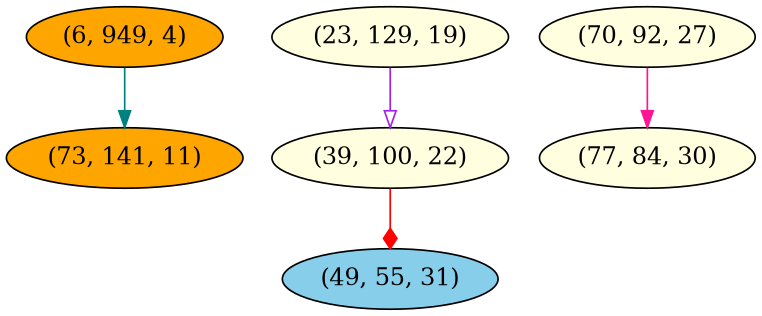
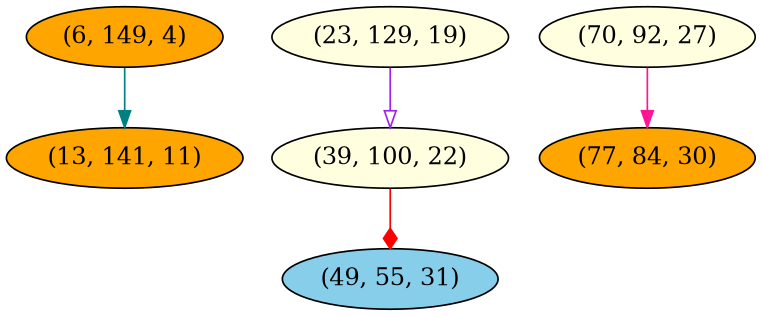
(125, 37) -> (125, 37)
(125, 158) -> (125, 158)
(647, 158) -> (647, 158)
